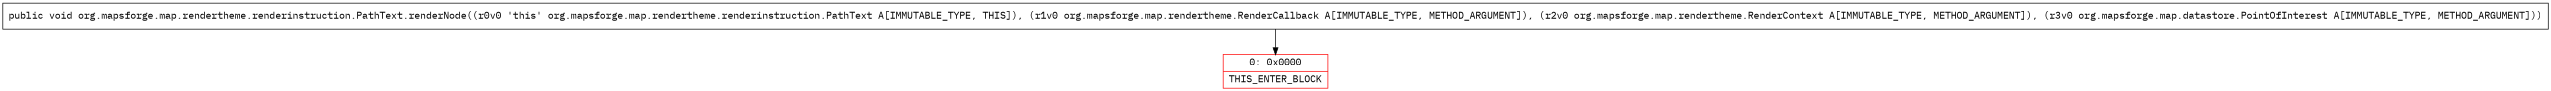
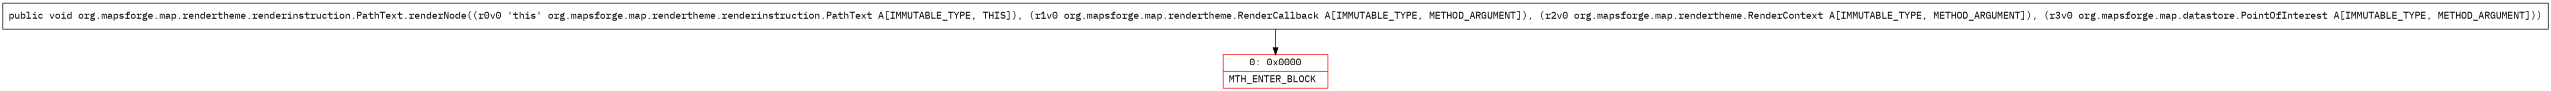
(1276, 79) -> (1272, 79)
